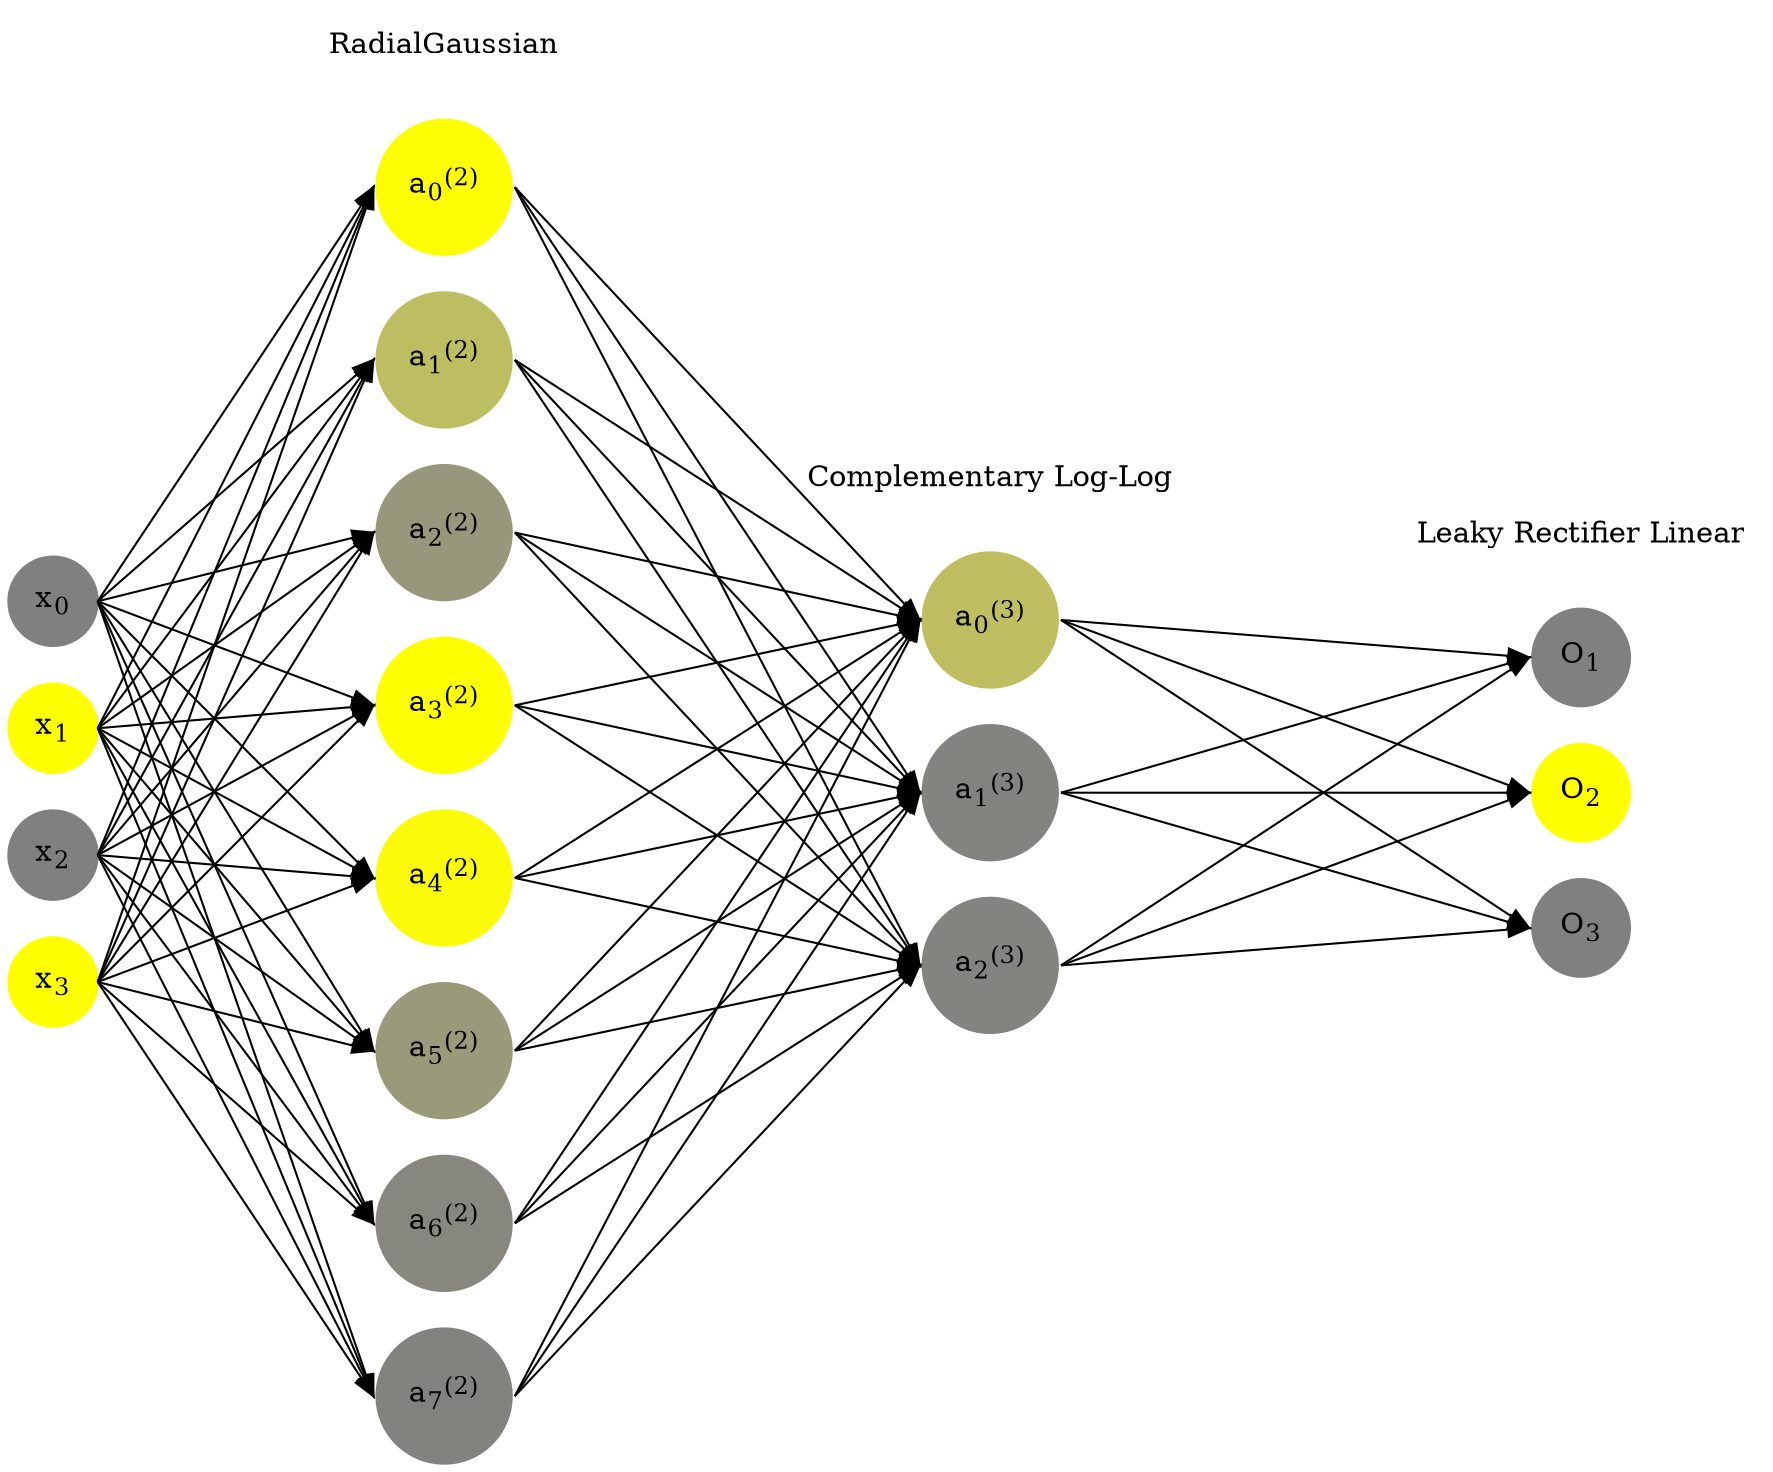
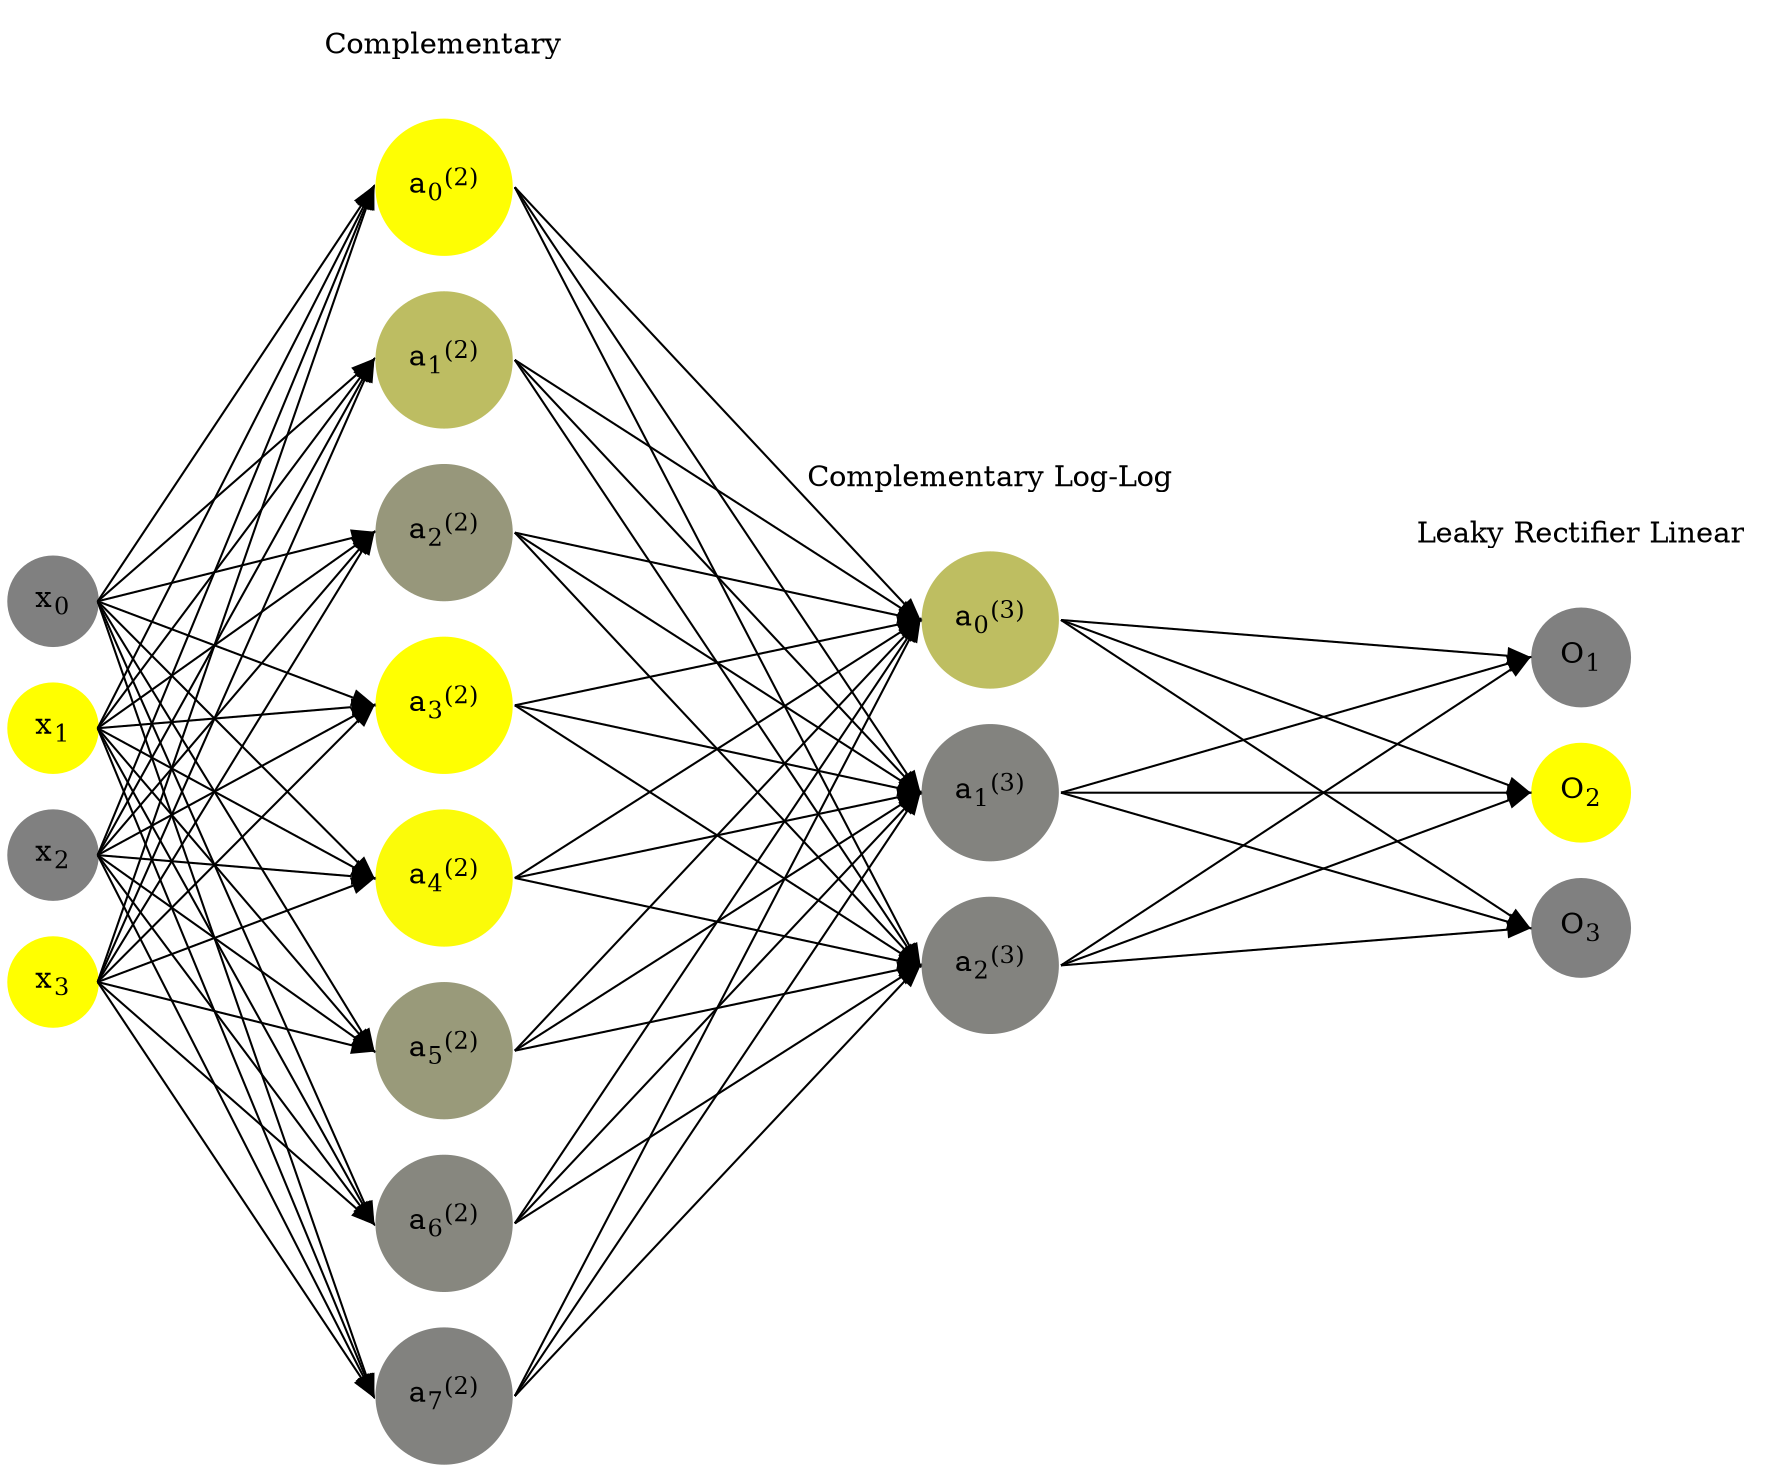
(444, 46) -> (444, 46)
